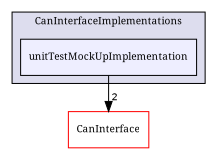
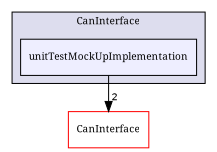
(109, 22) -> (109, 22)
